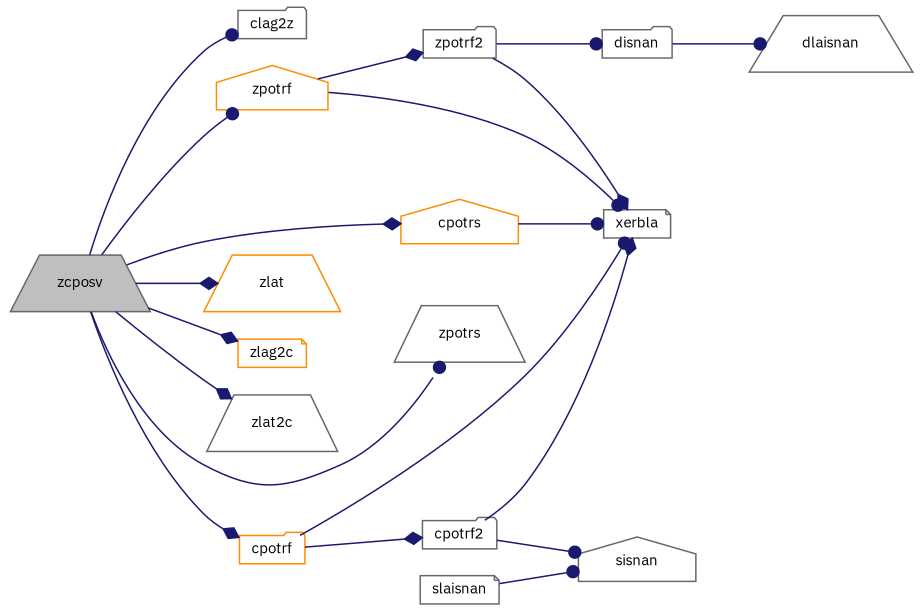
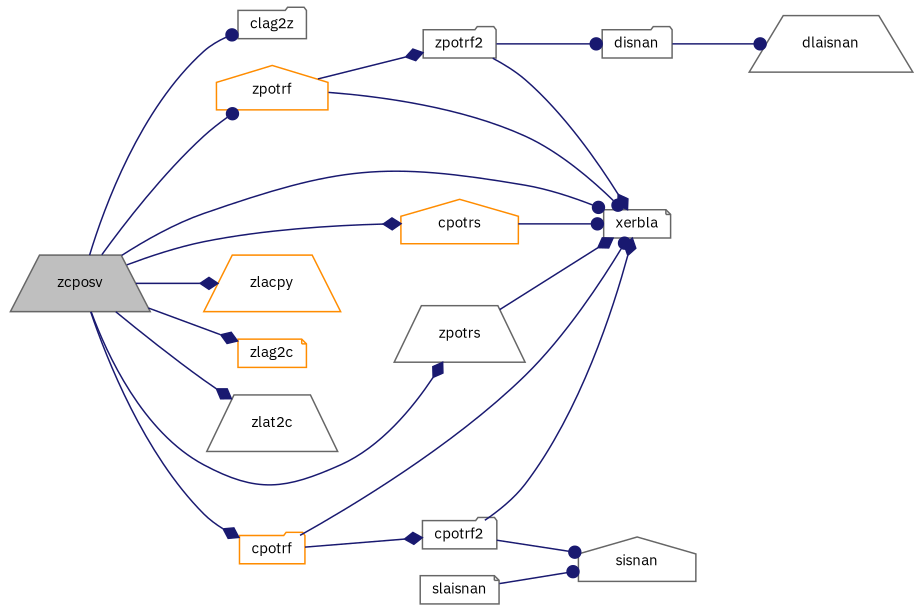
none -> (351, 174)
none -> (549, 279)
(272, 283) -> (272, 283)
(240, 480) -> (240, 480)
